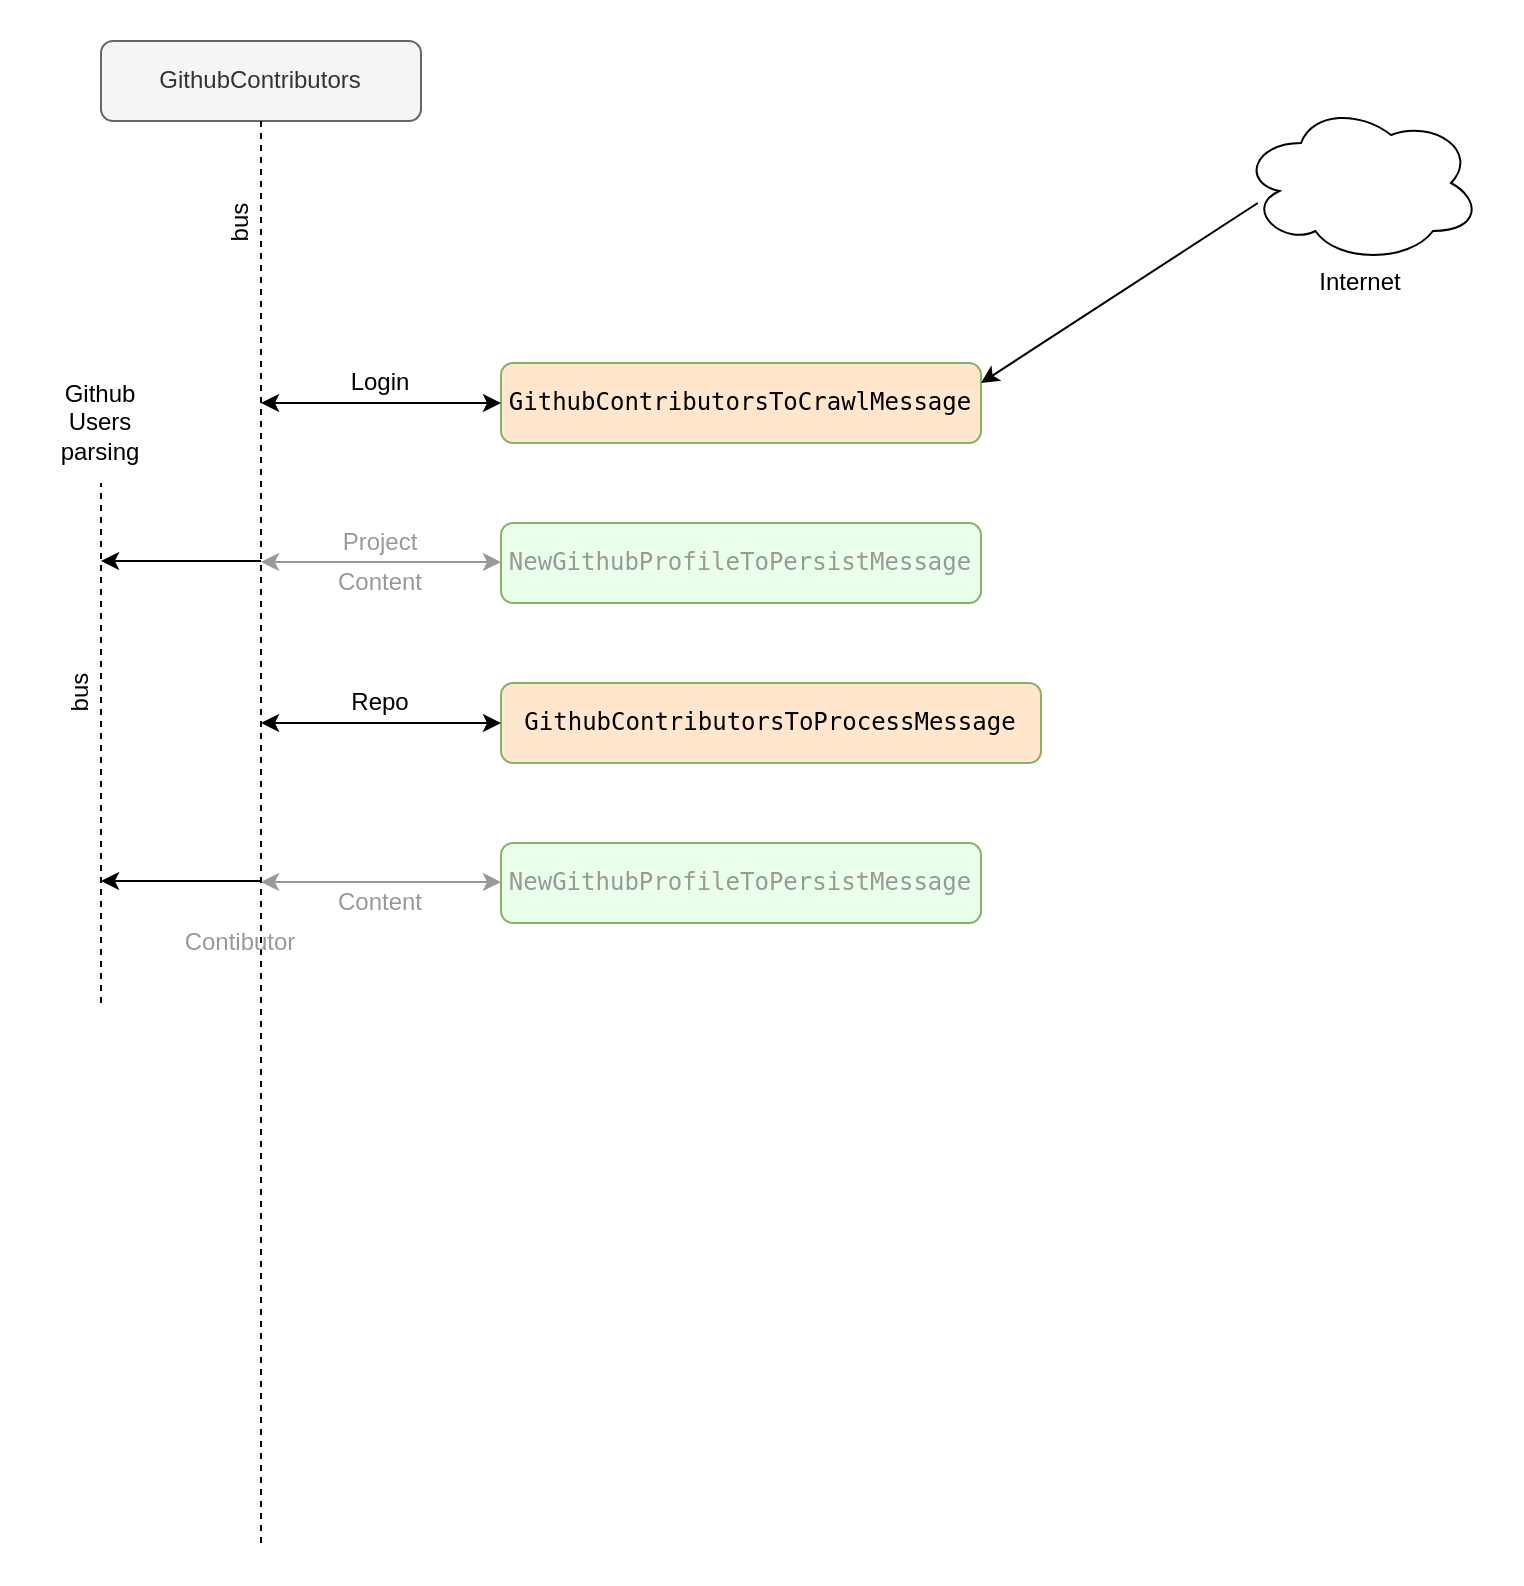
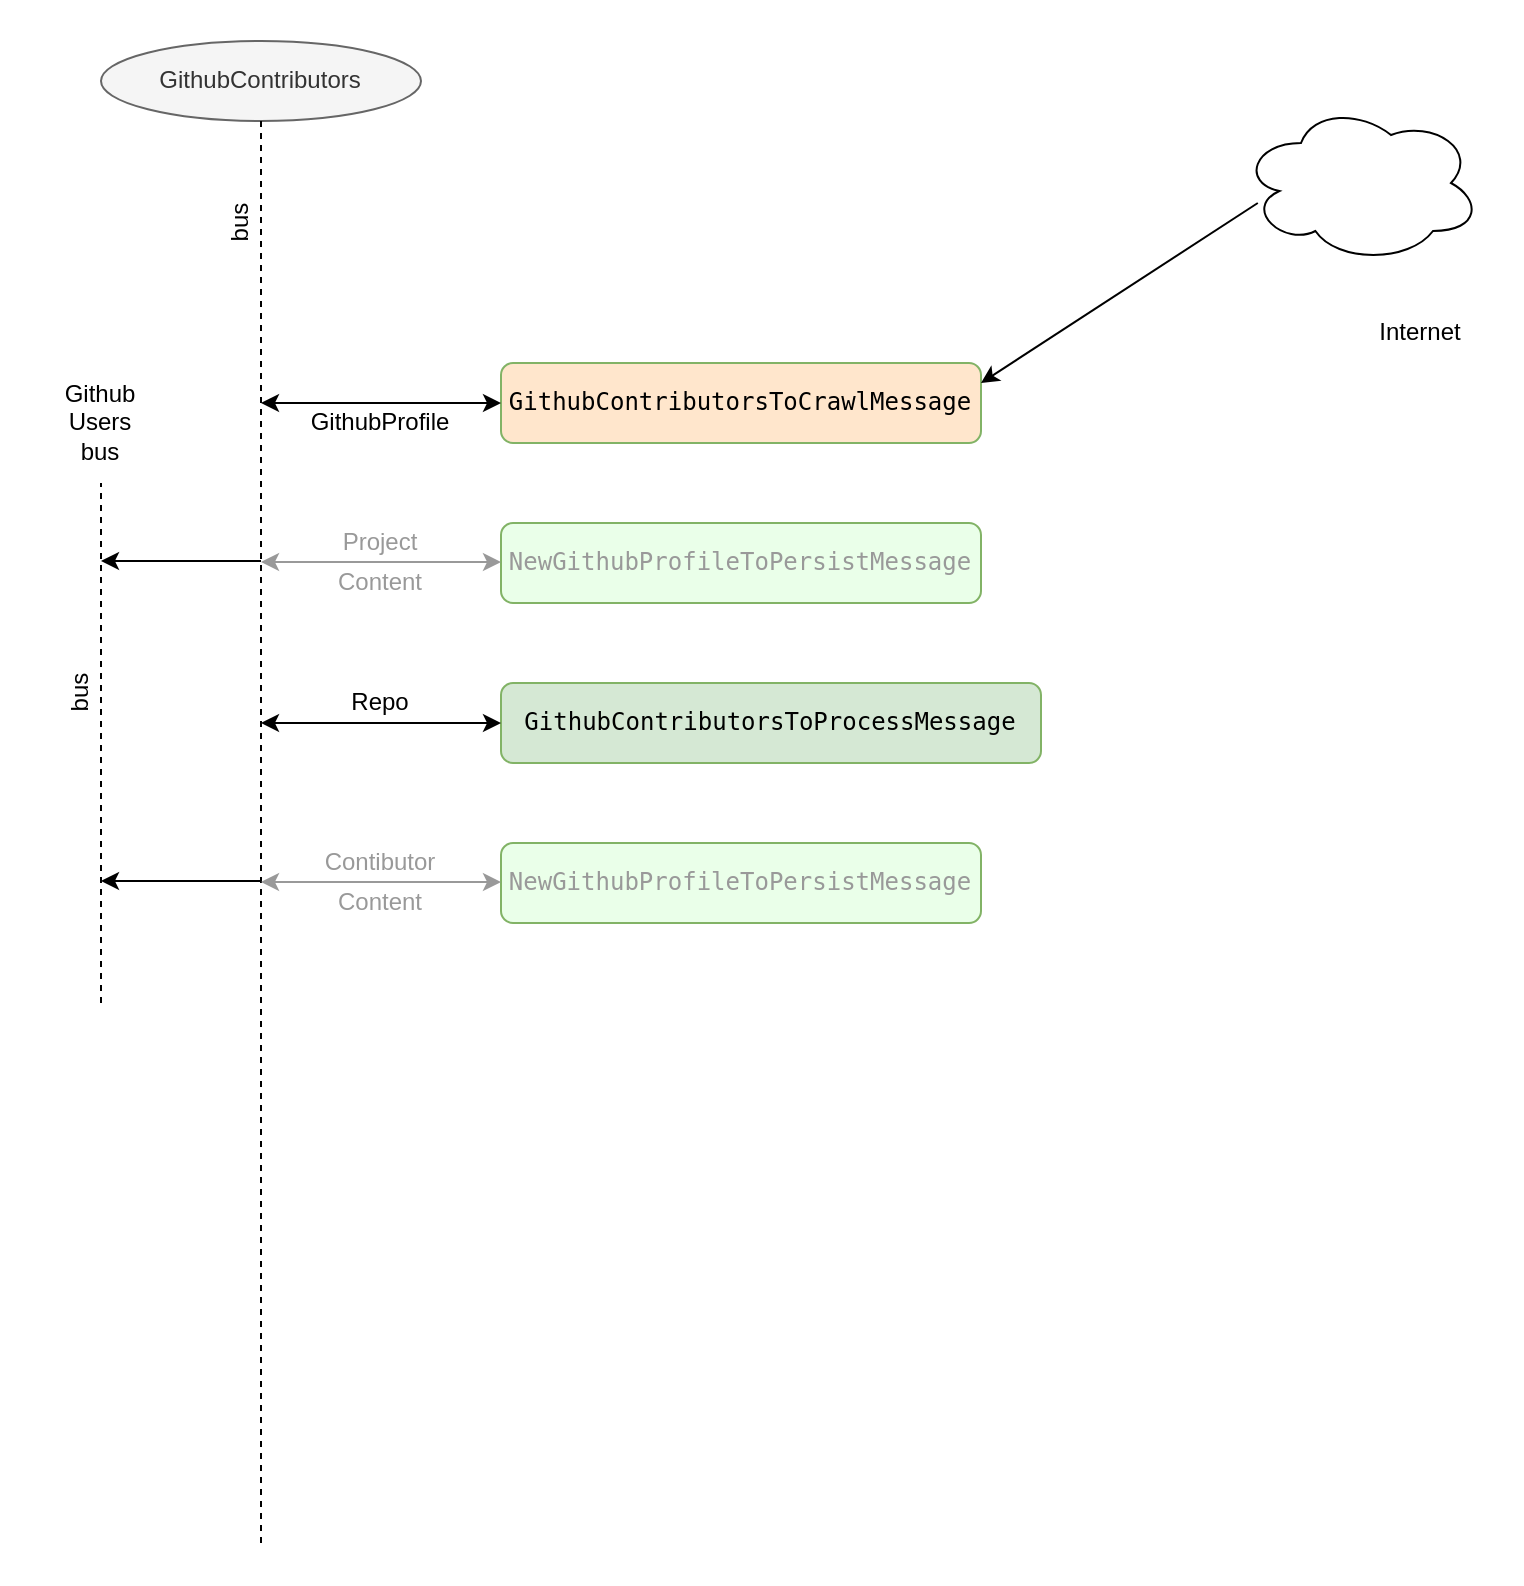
(261, 81) -> (261, 81)
(1361, 283) -> (1421, 333)
(381, 383) -> none
(101, 423) -> (101, 423)
none -> (381, 423)
(771, 723) -> (771, 723)
(241, 943) -> (381, 863)
